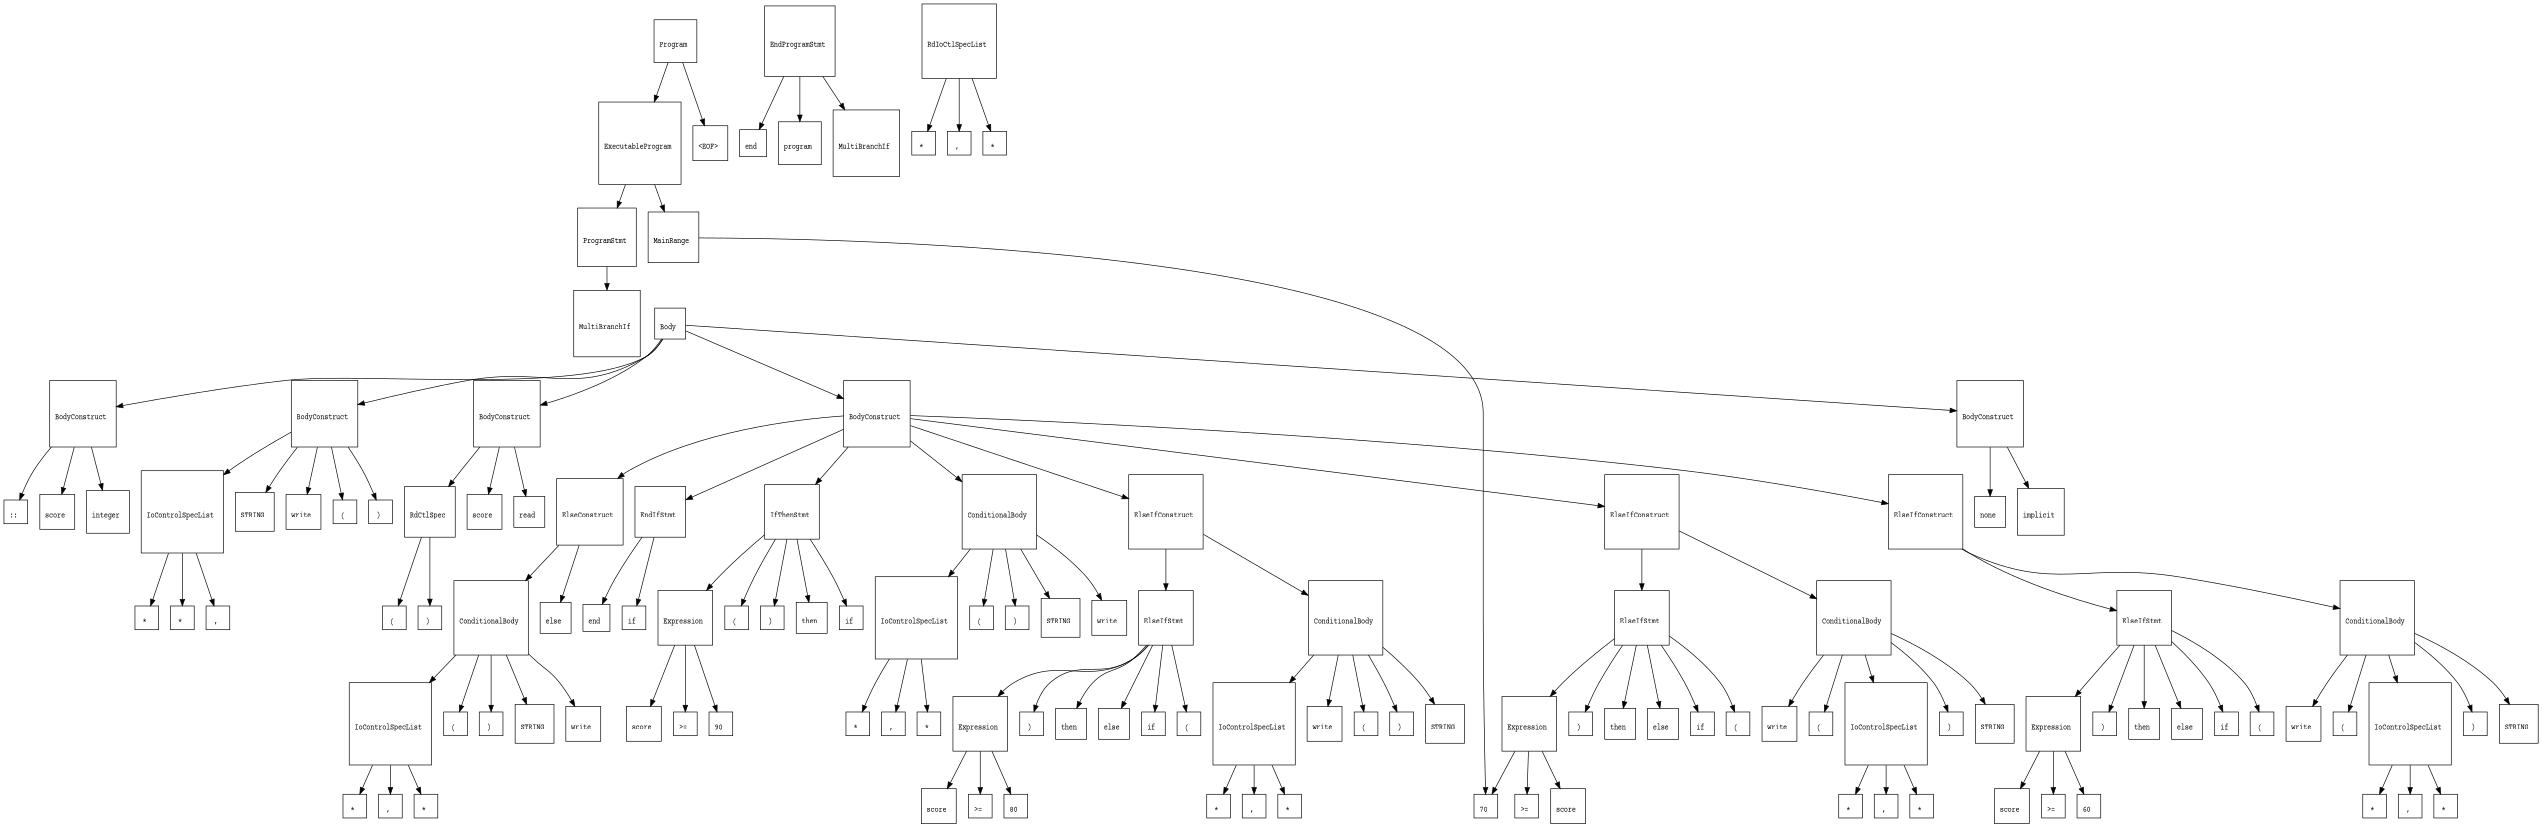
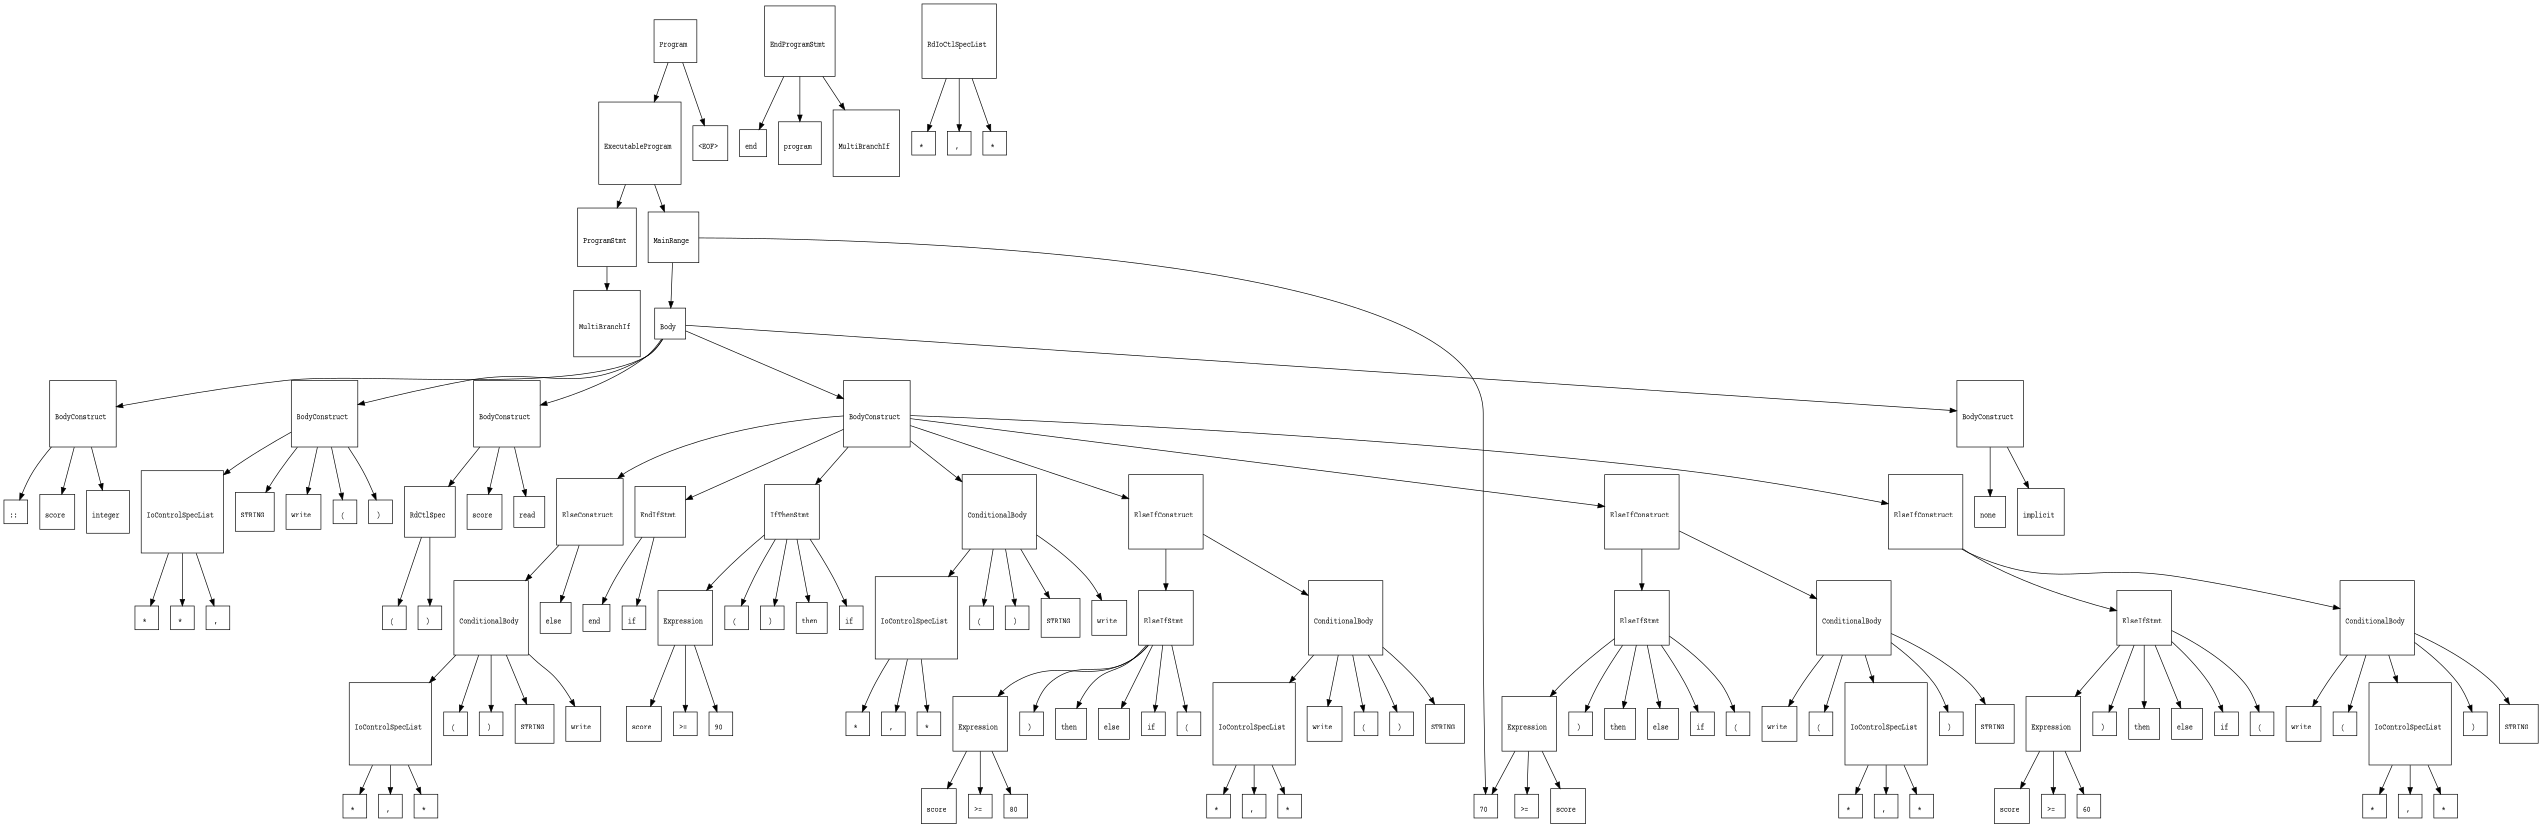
none -> (672, 282)
